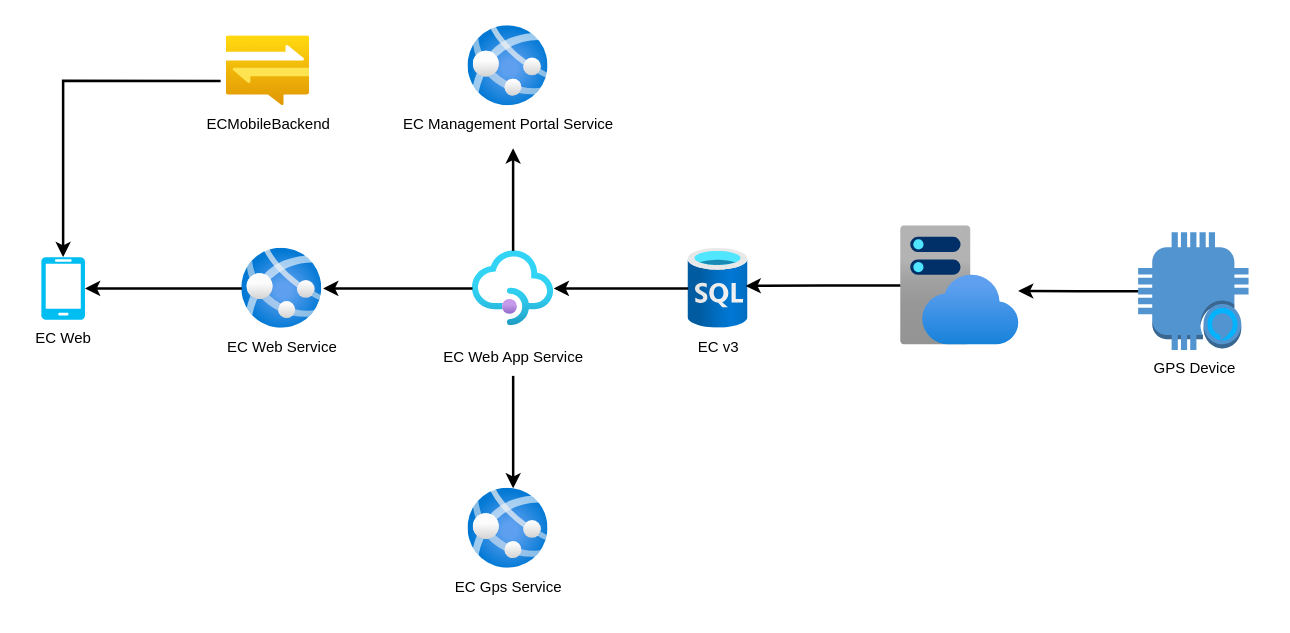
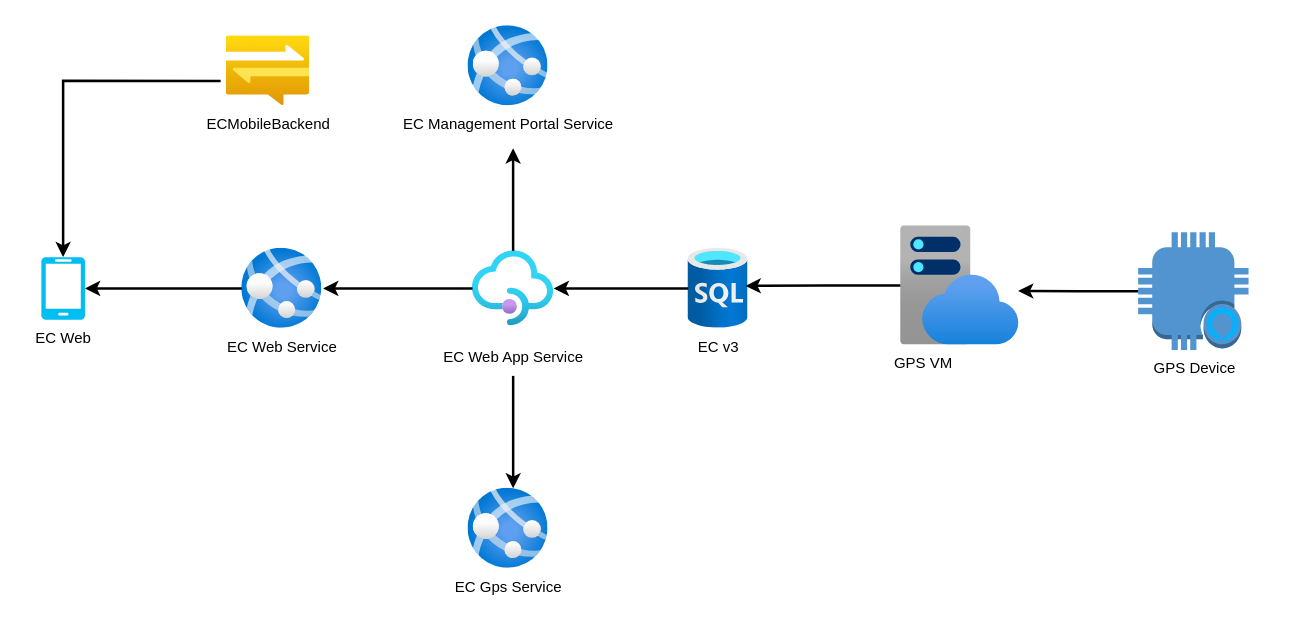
none -> (923, 364)
